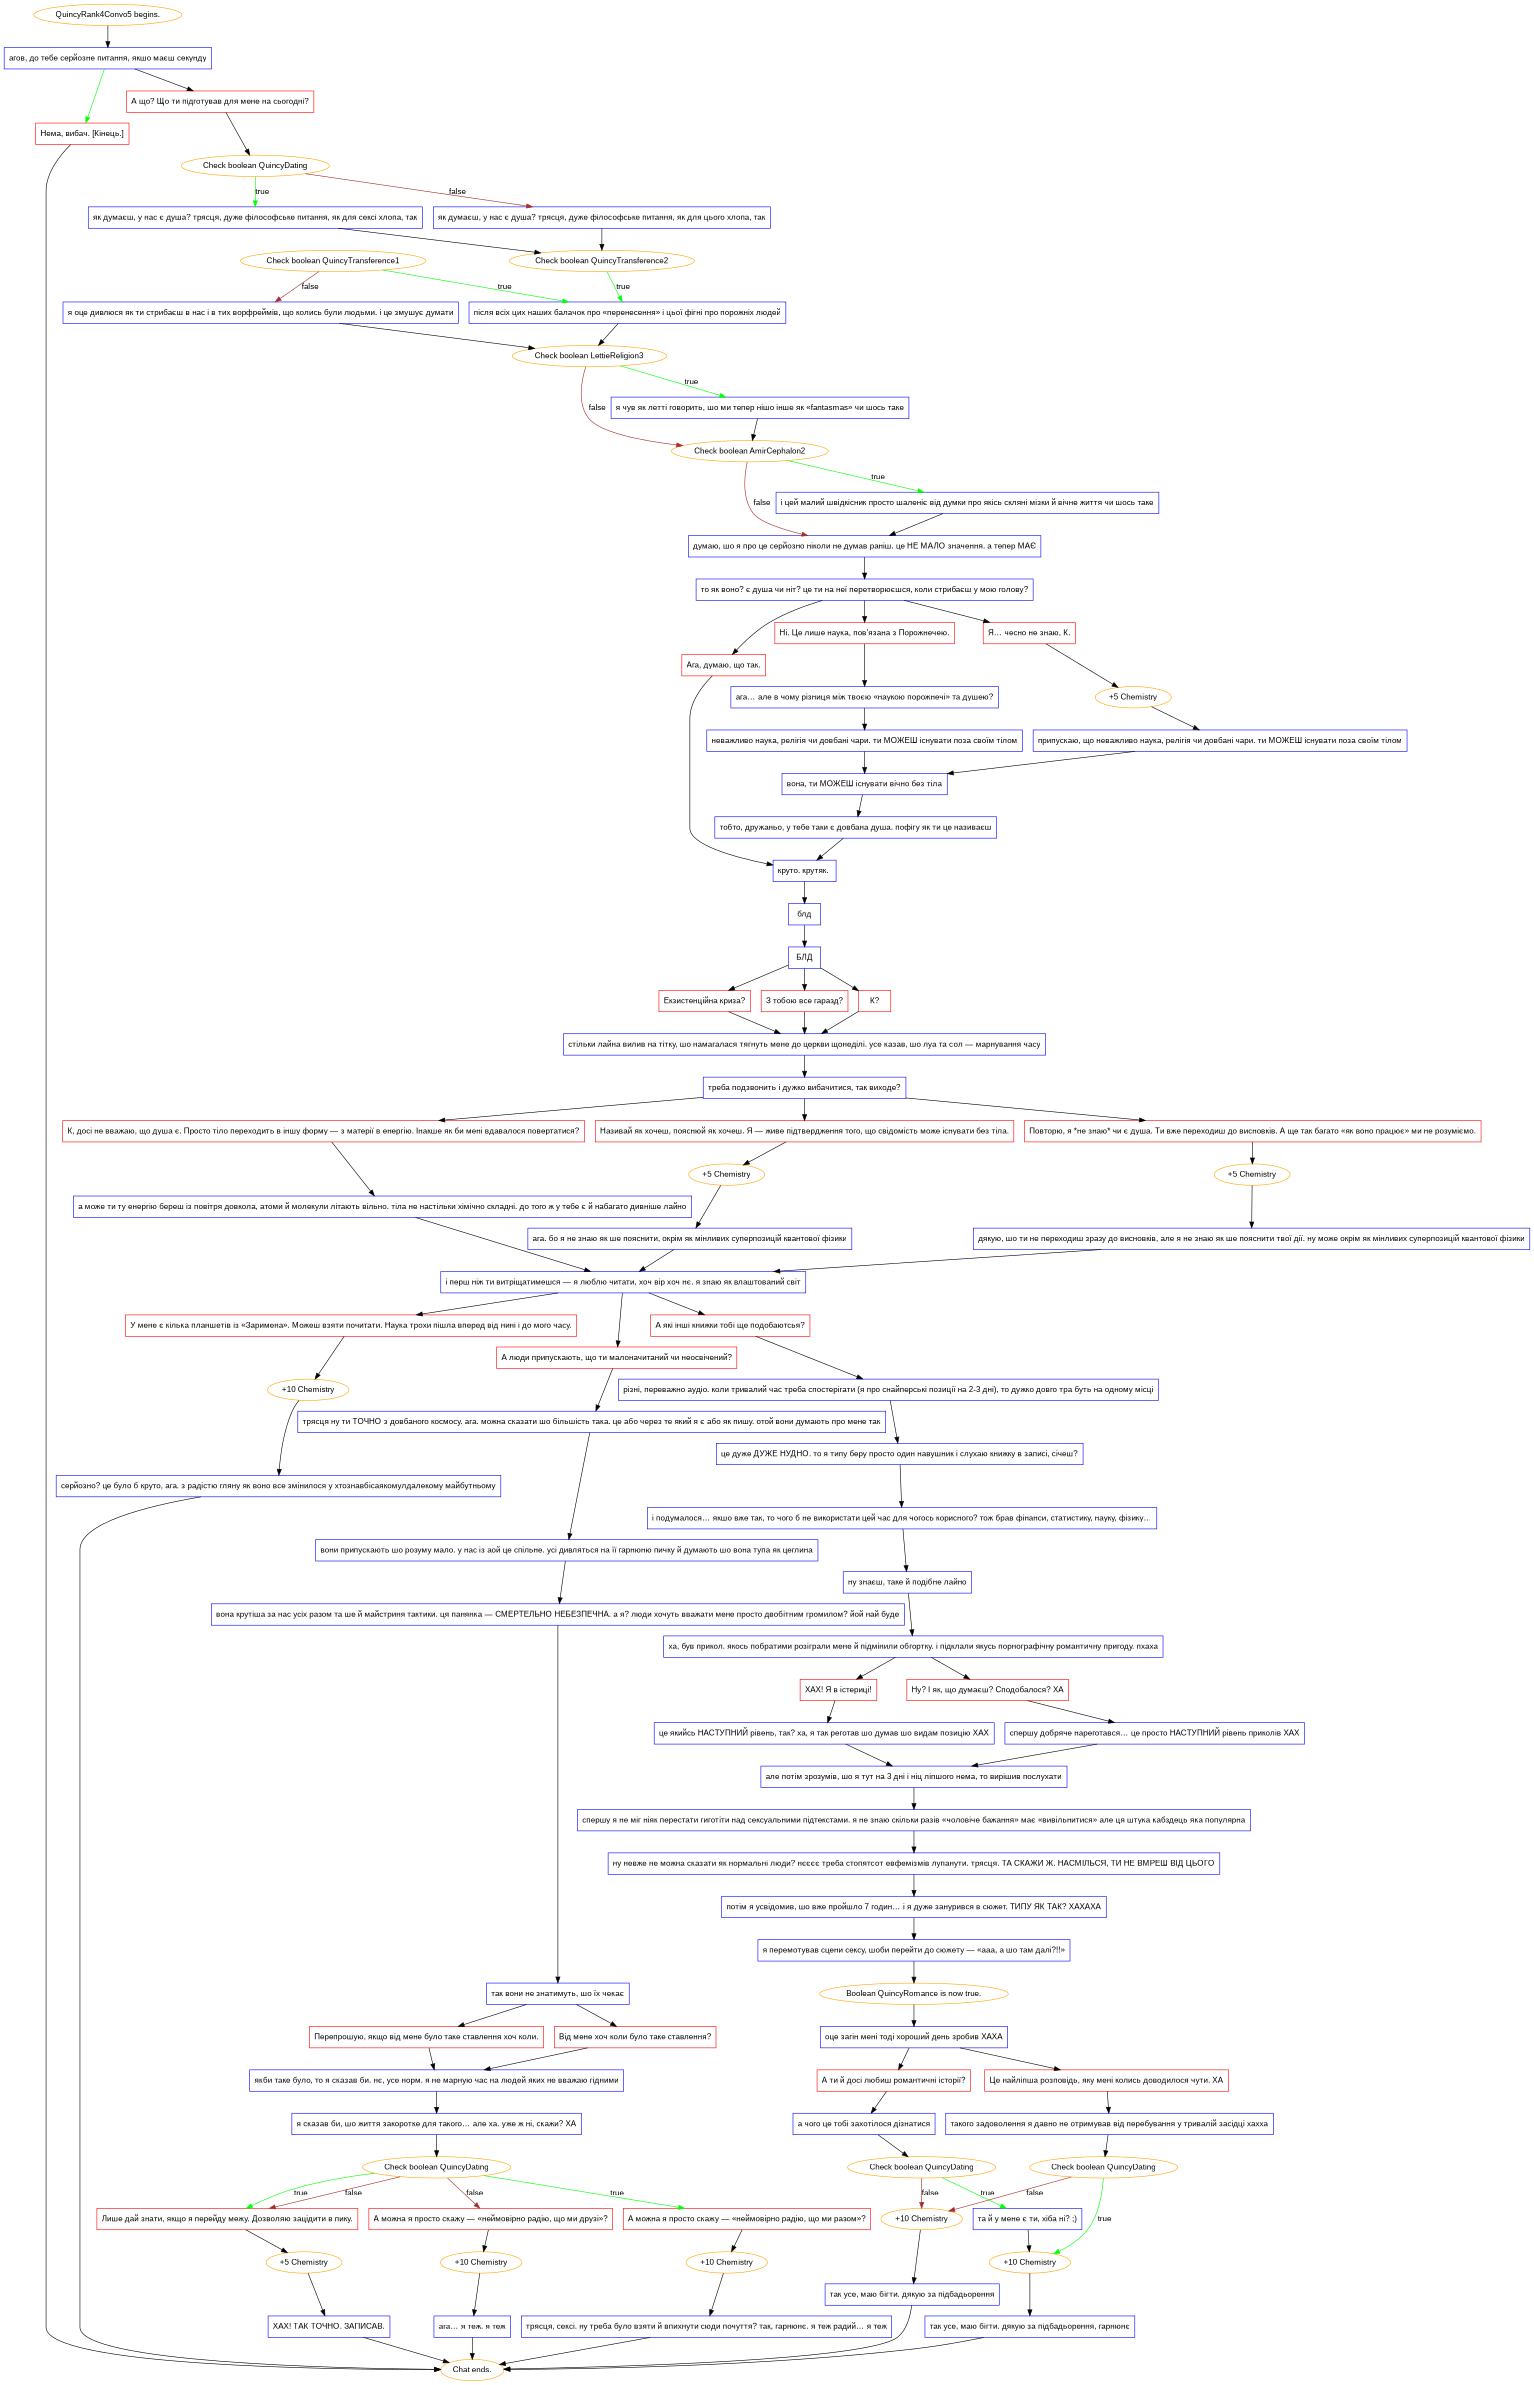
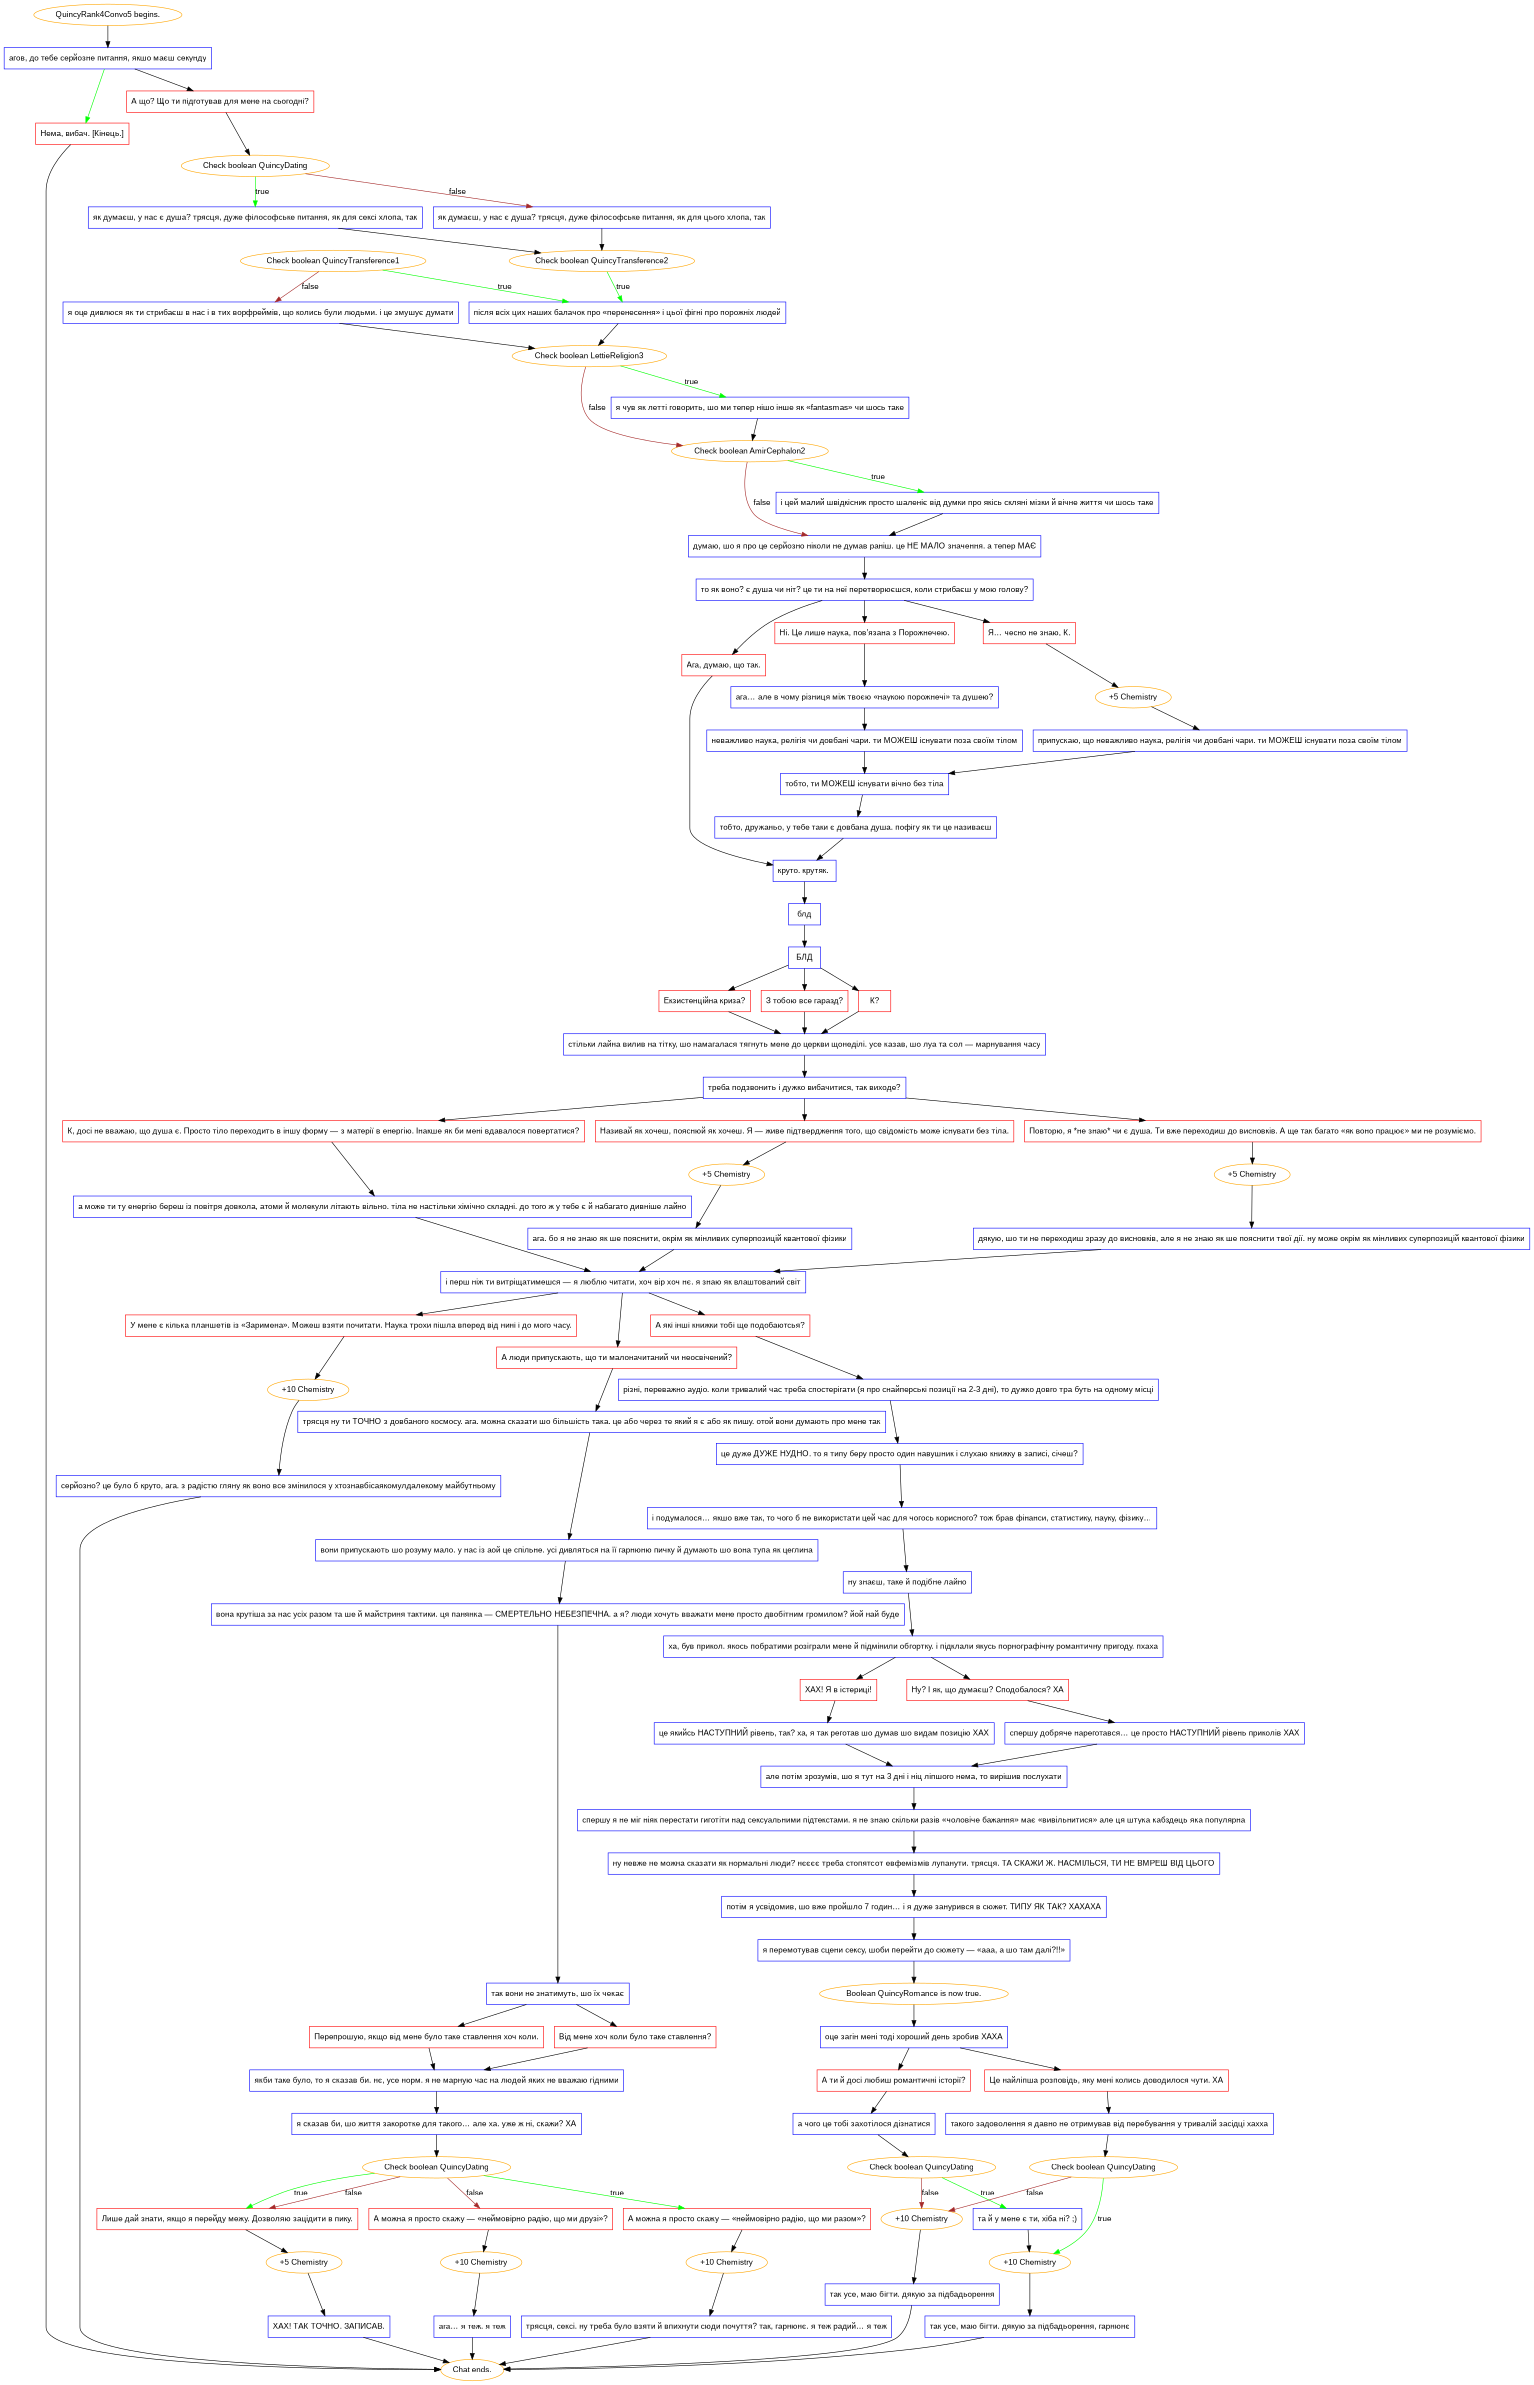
(865, 784) -> (865, 784)
